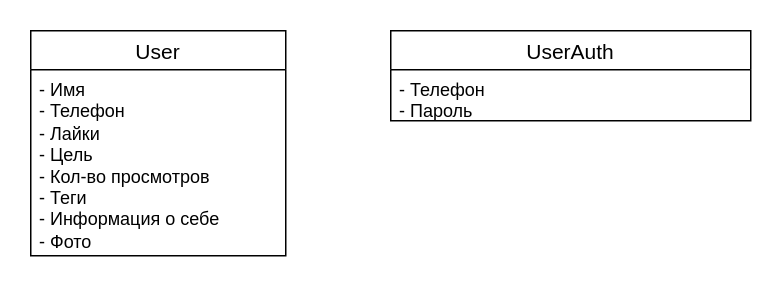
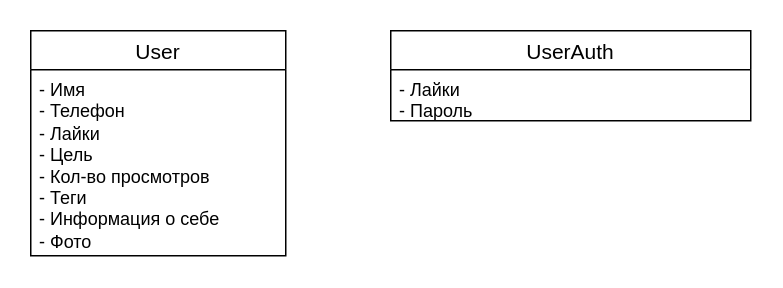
(443, 102) -> (438, 102)
